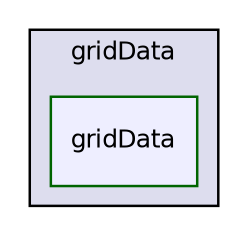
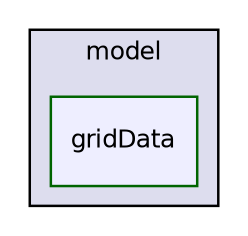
(124, 53) -> (124, 53)
